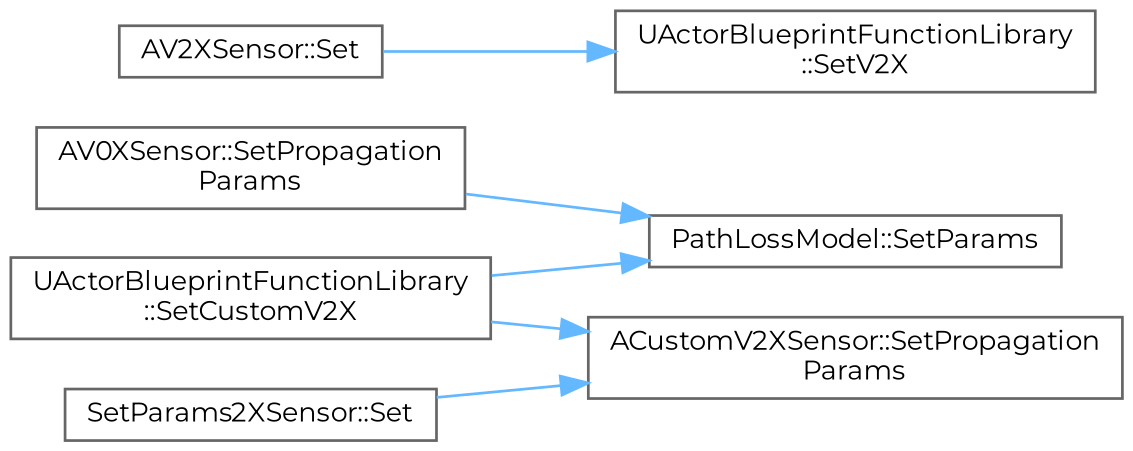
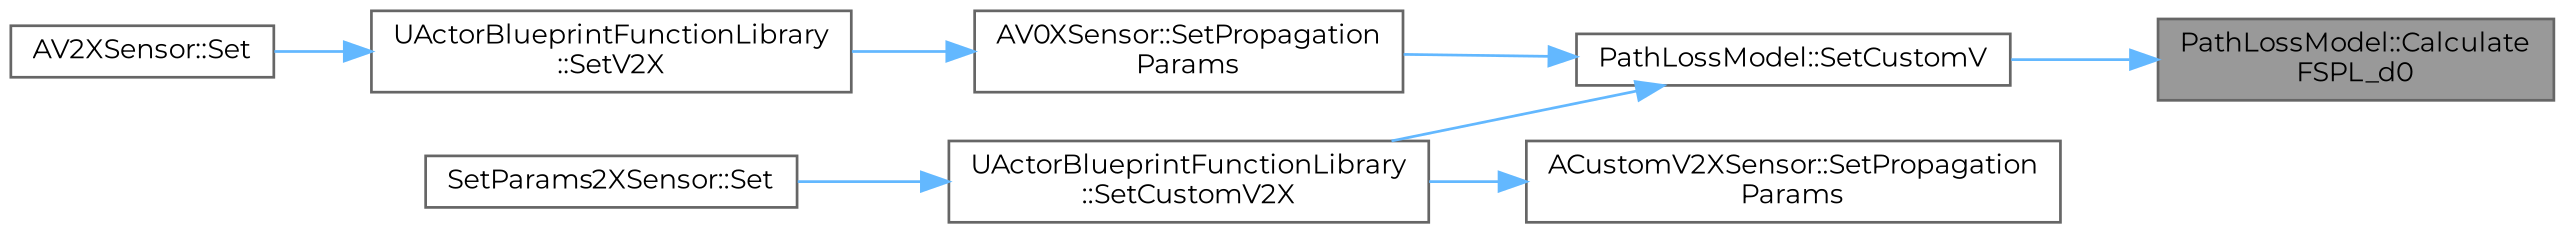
none -> (899, 52)
none -> (2356, 60)
(855, 241) -> (1793, 60)
(499, 392) -> (859, 182)
